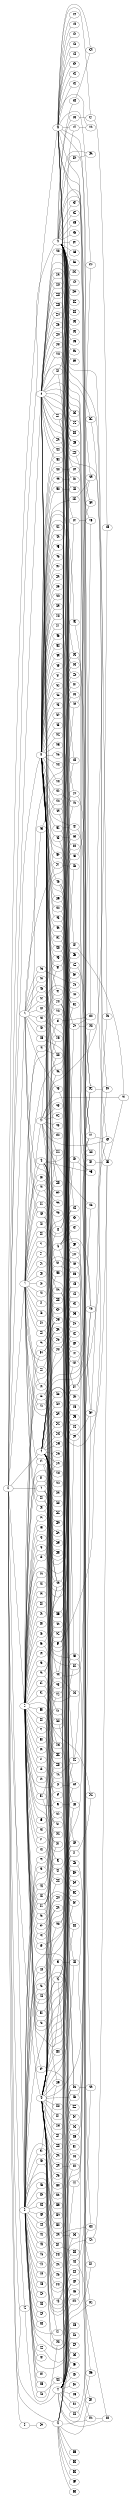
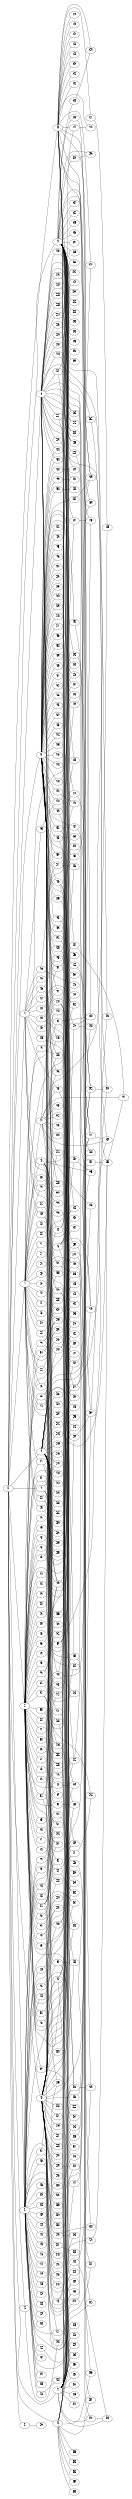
(83, 118) -> (85, 297)
(58, 909) -> none
(33, 938) -> (45, 929)
(52, 1740) -> (49, 1744)
(85, 1747) -> (85, 1679)
(74, 2415) -> none
